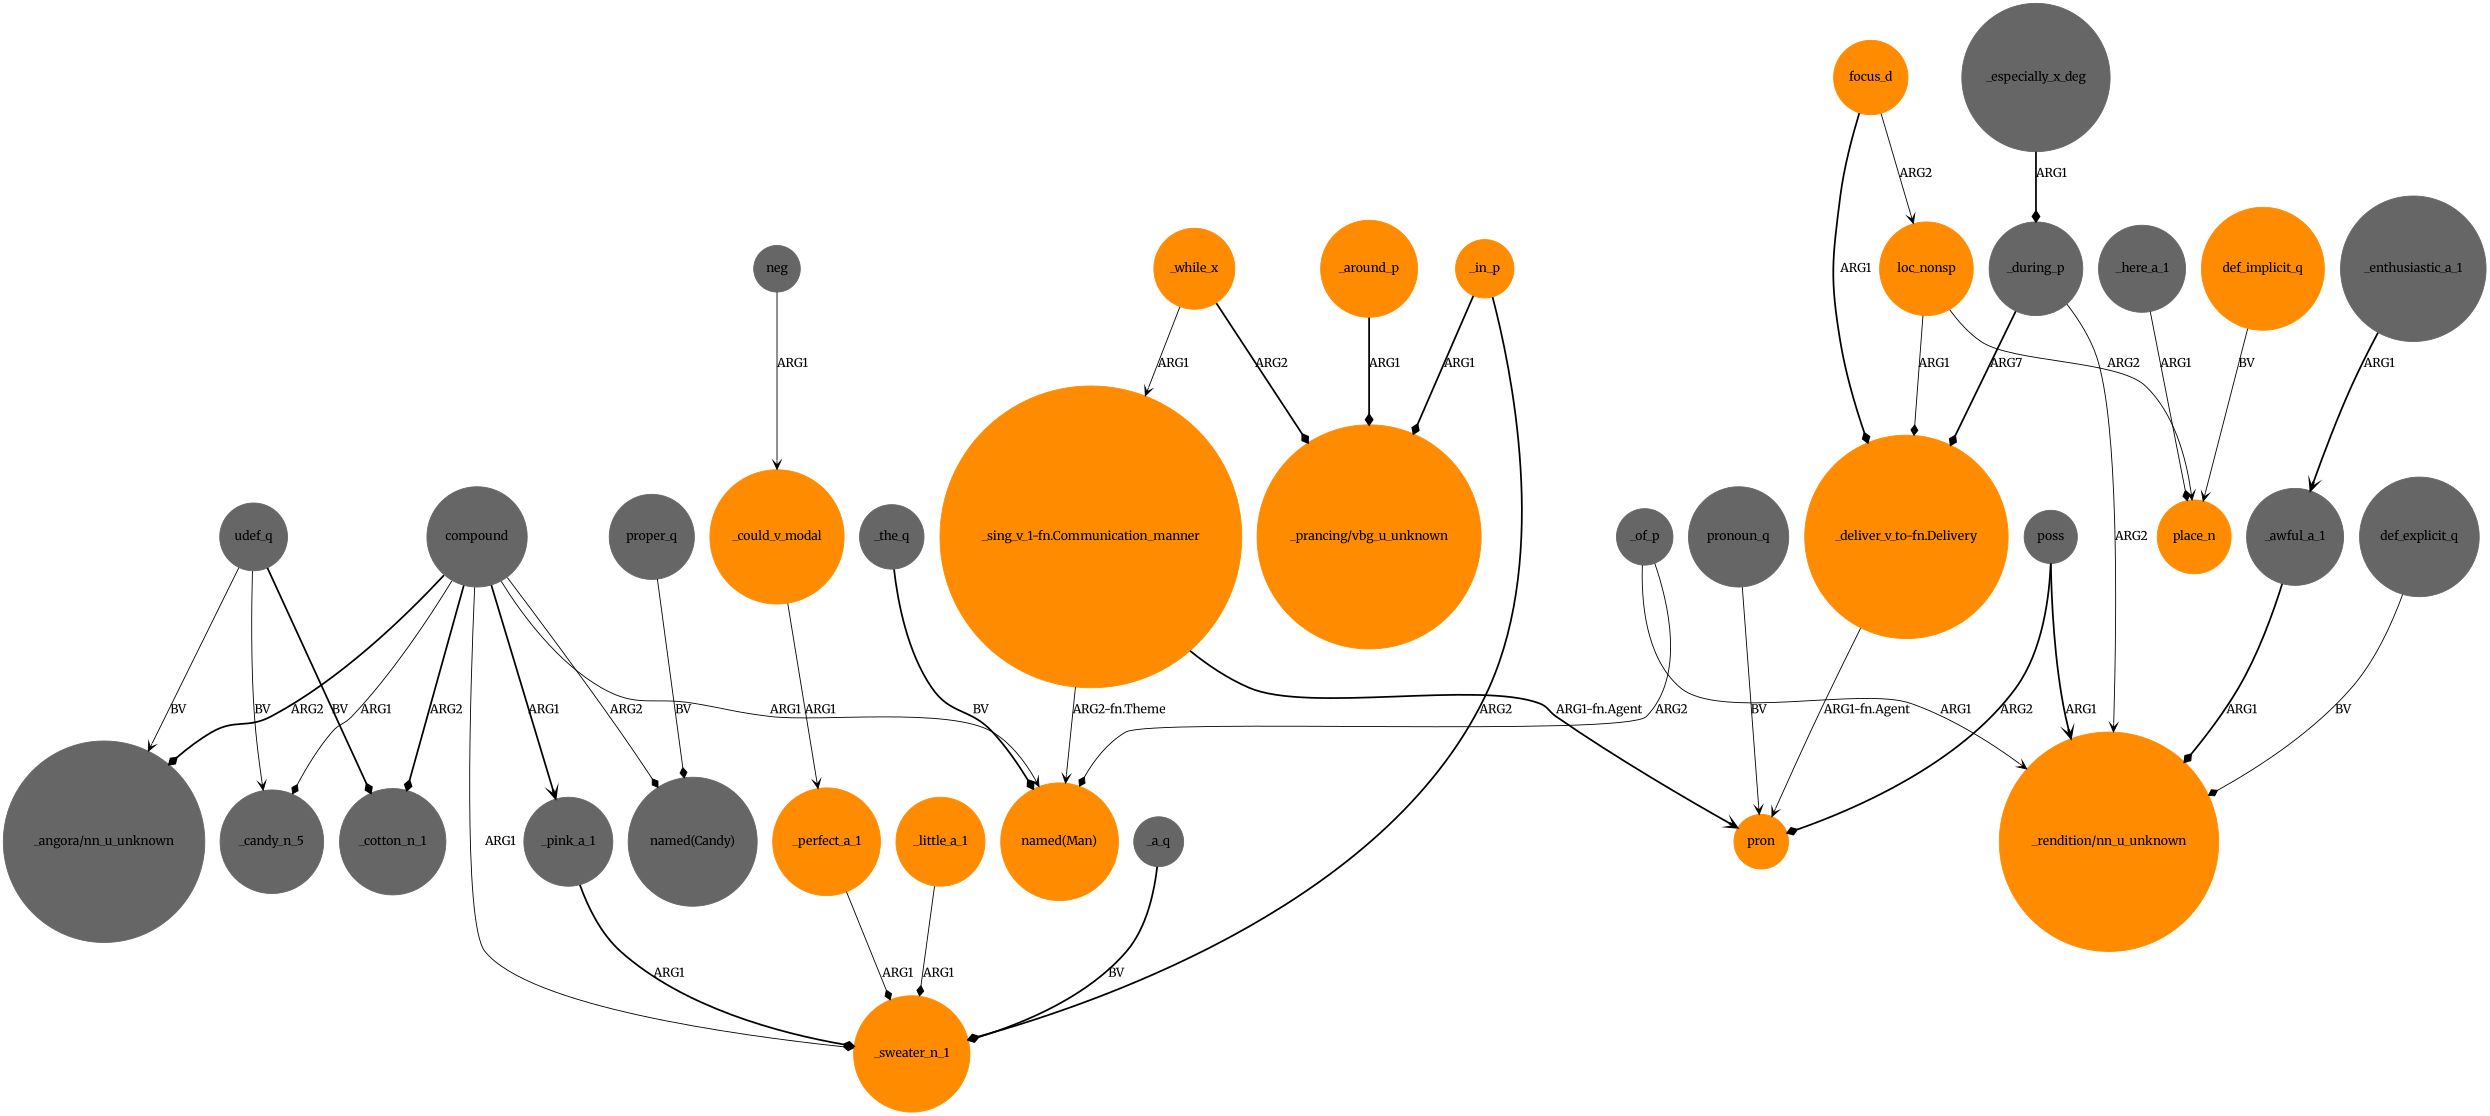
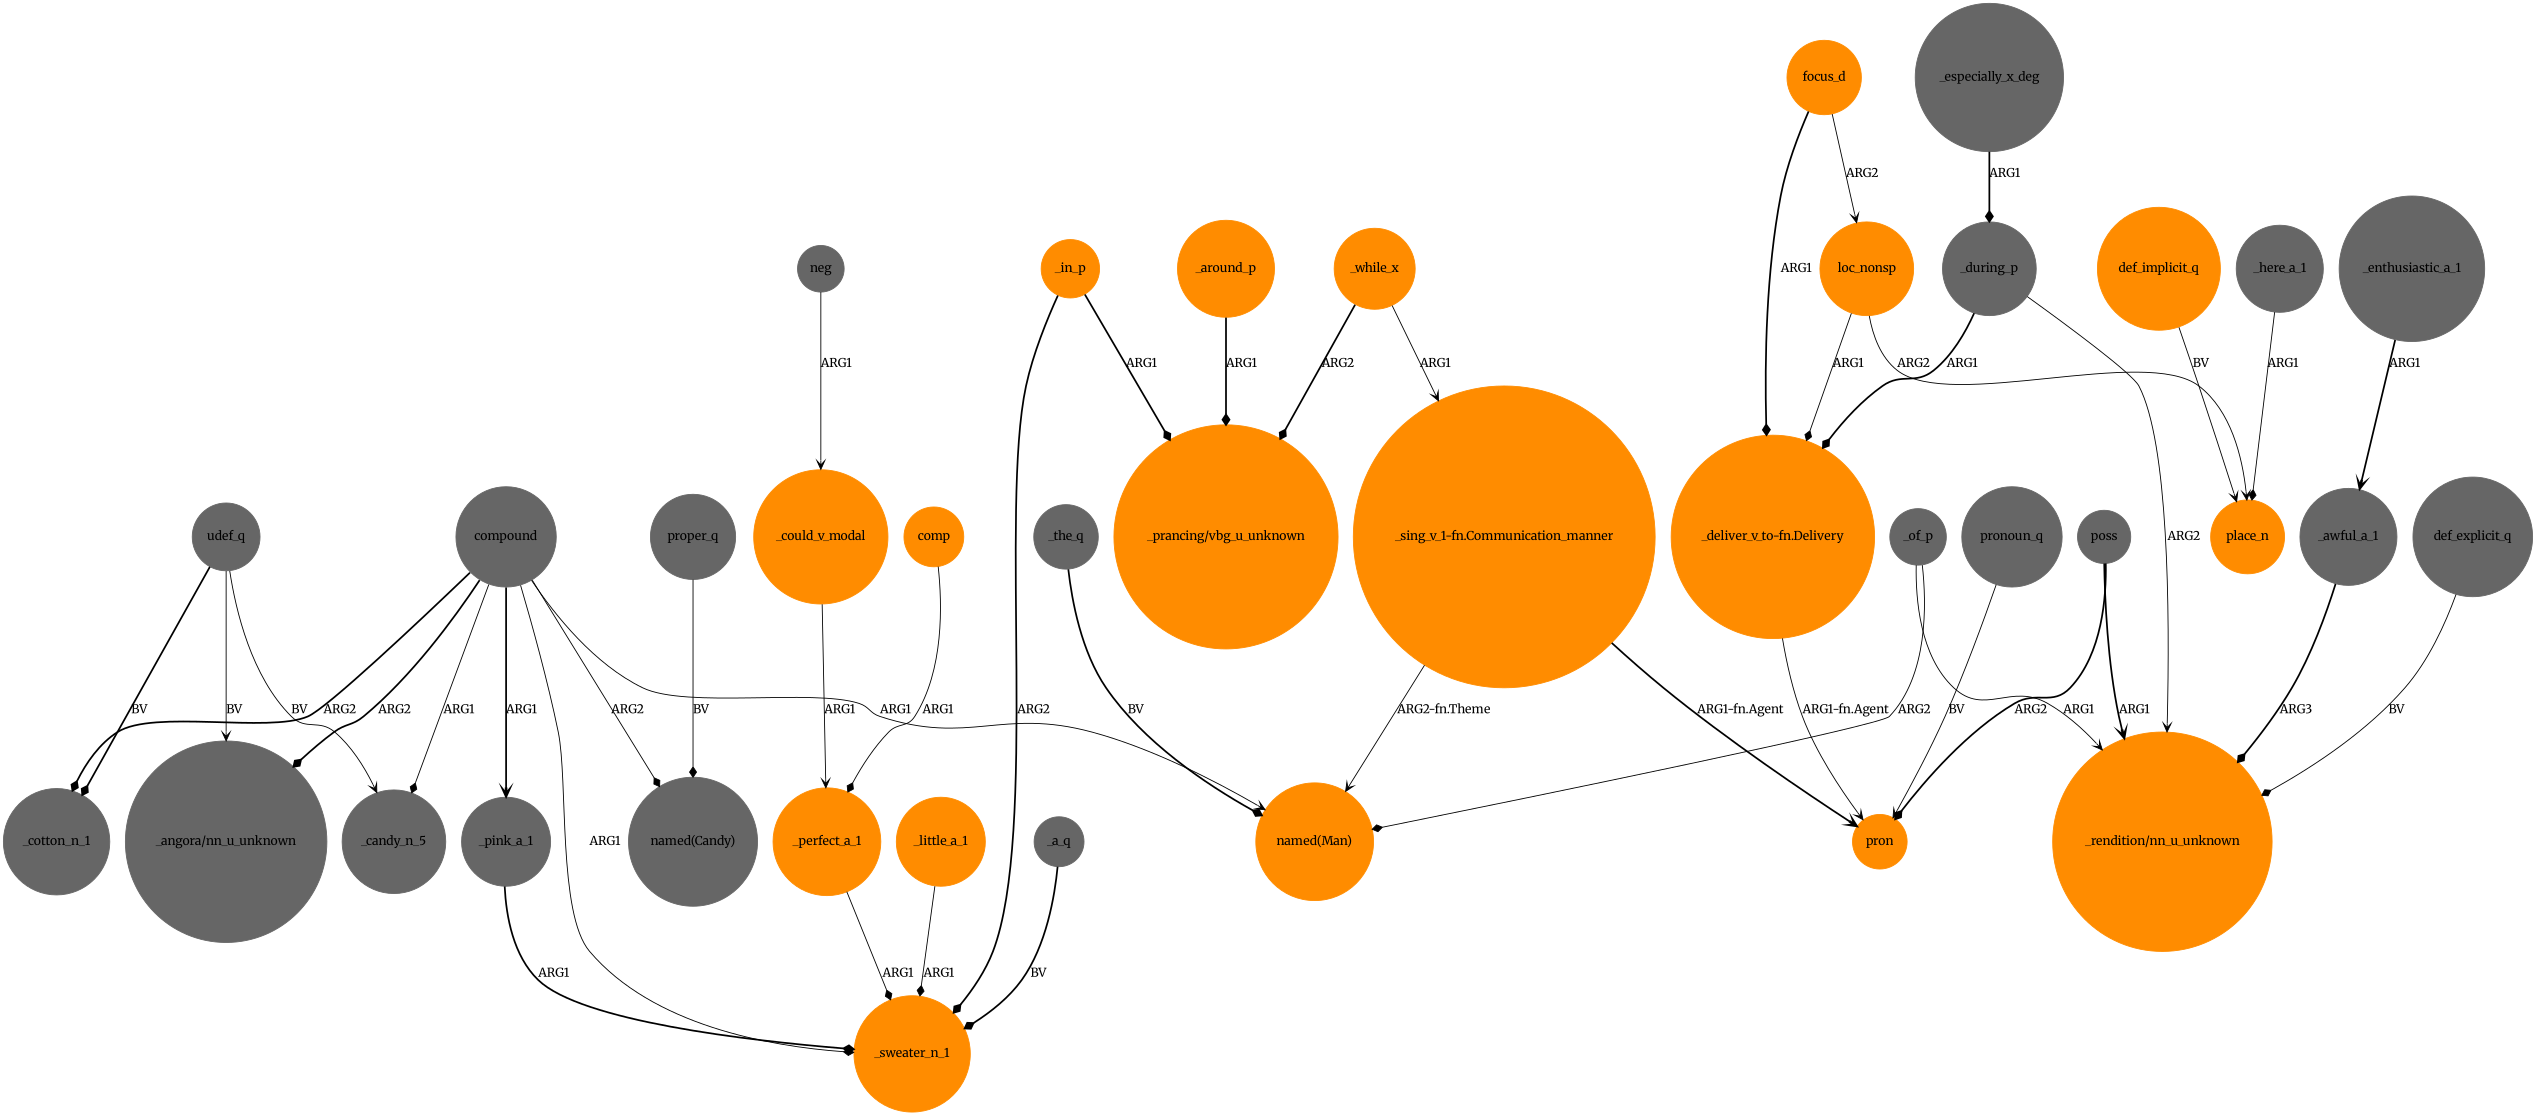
(2006, 364) -> (1962, 364)
none -> (934, 537)
(2242, 710) -> (2296, 710)
